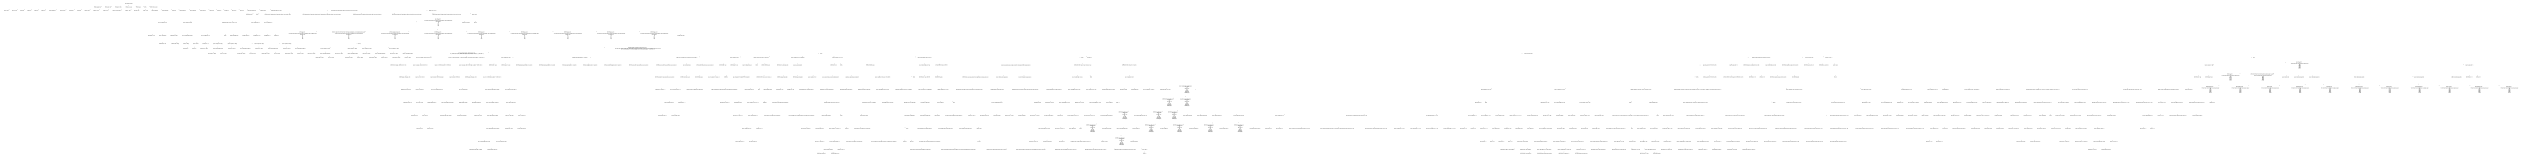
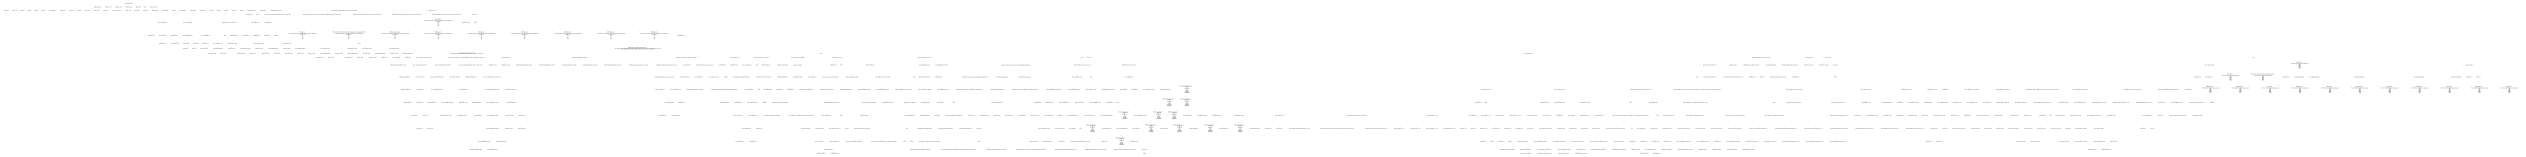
(841, 150) -> none
